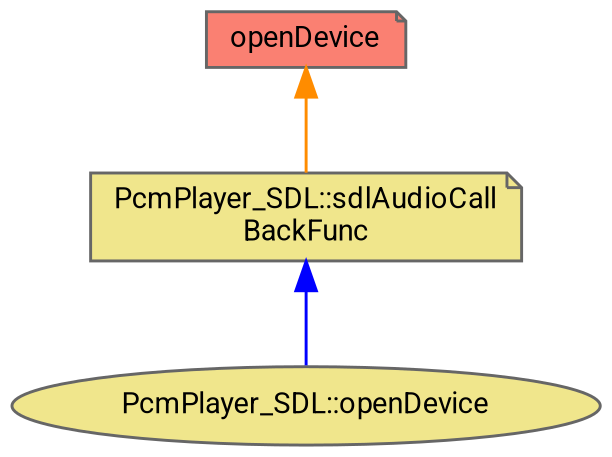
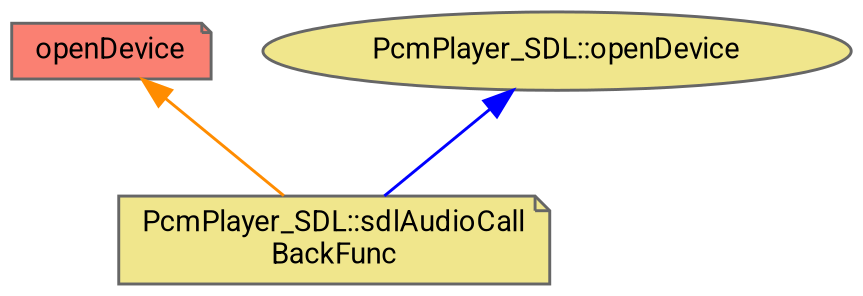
(306, 328) -> (437, 153)
